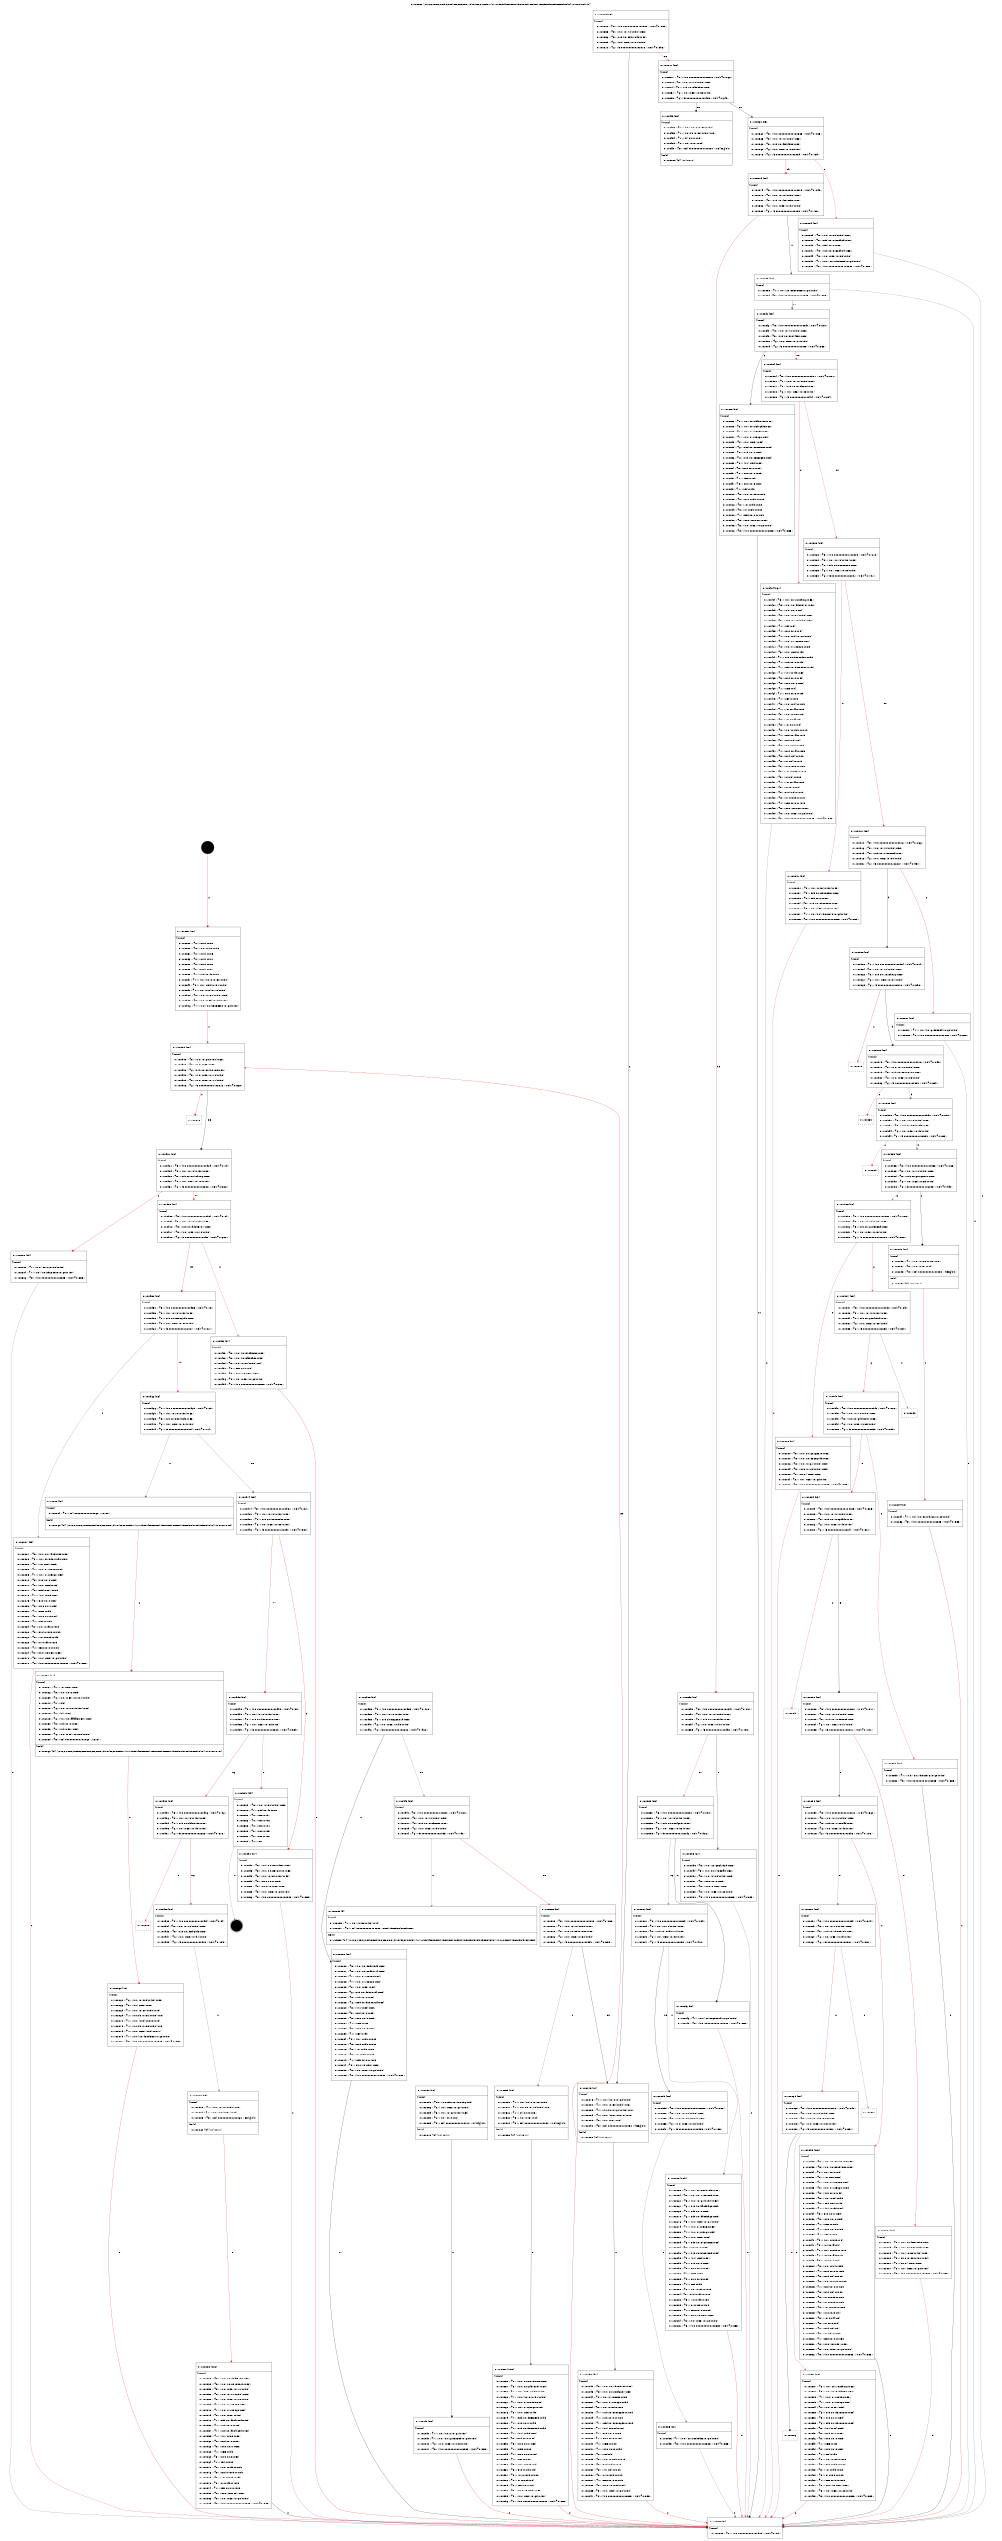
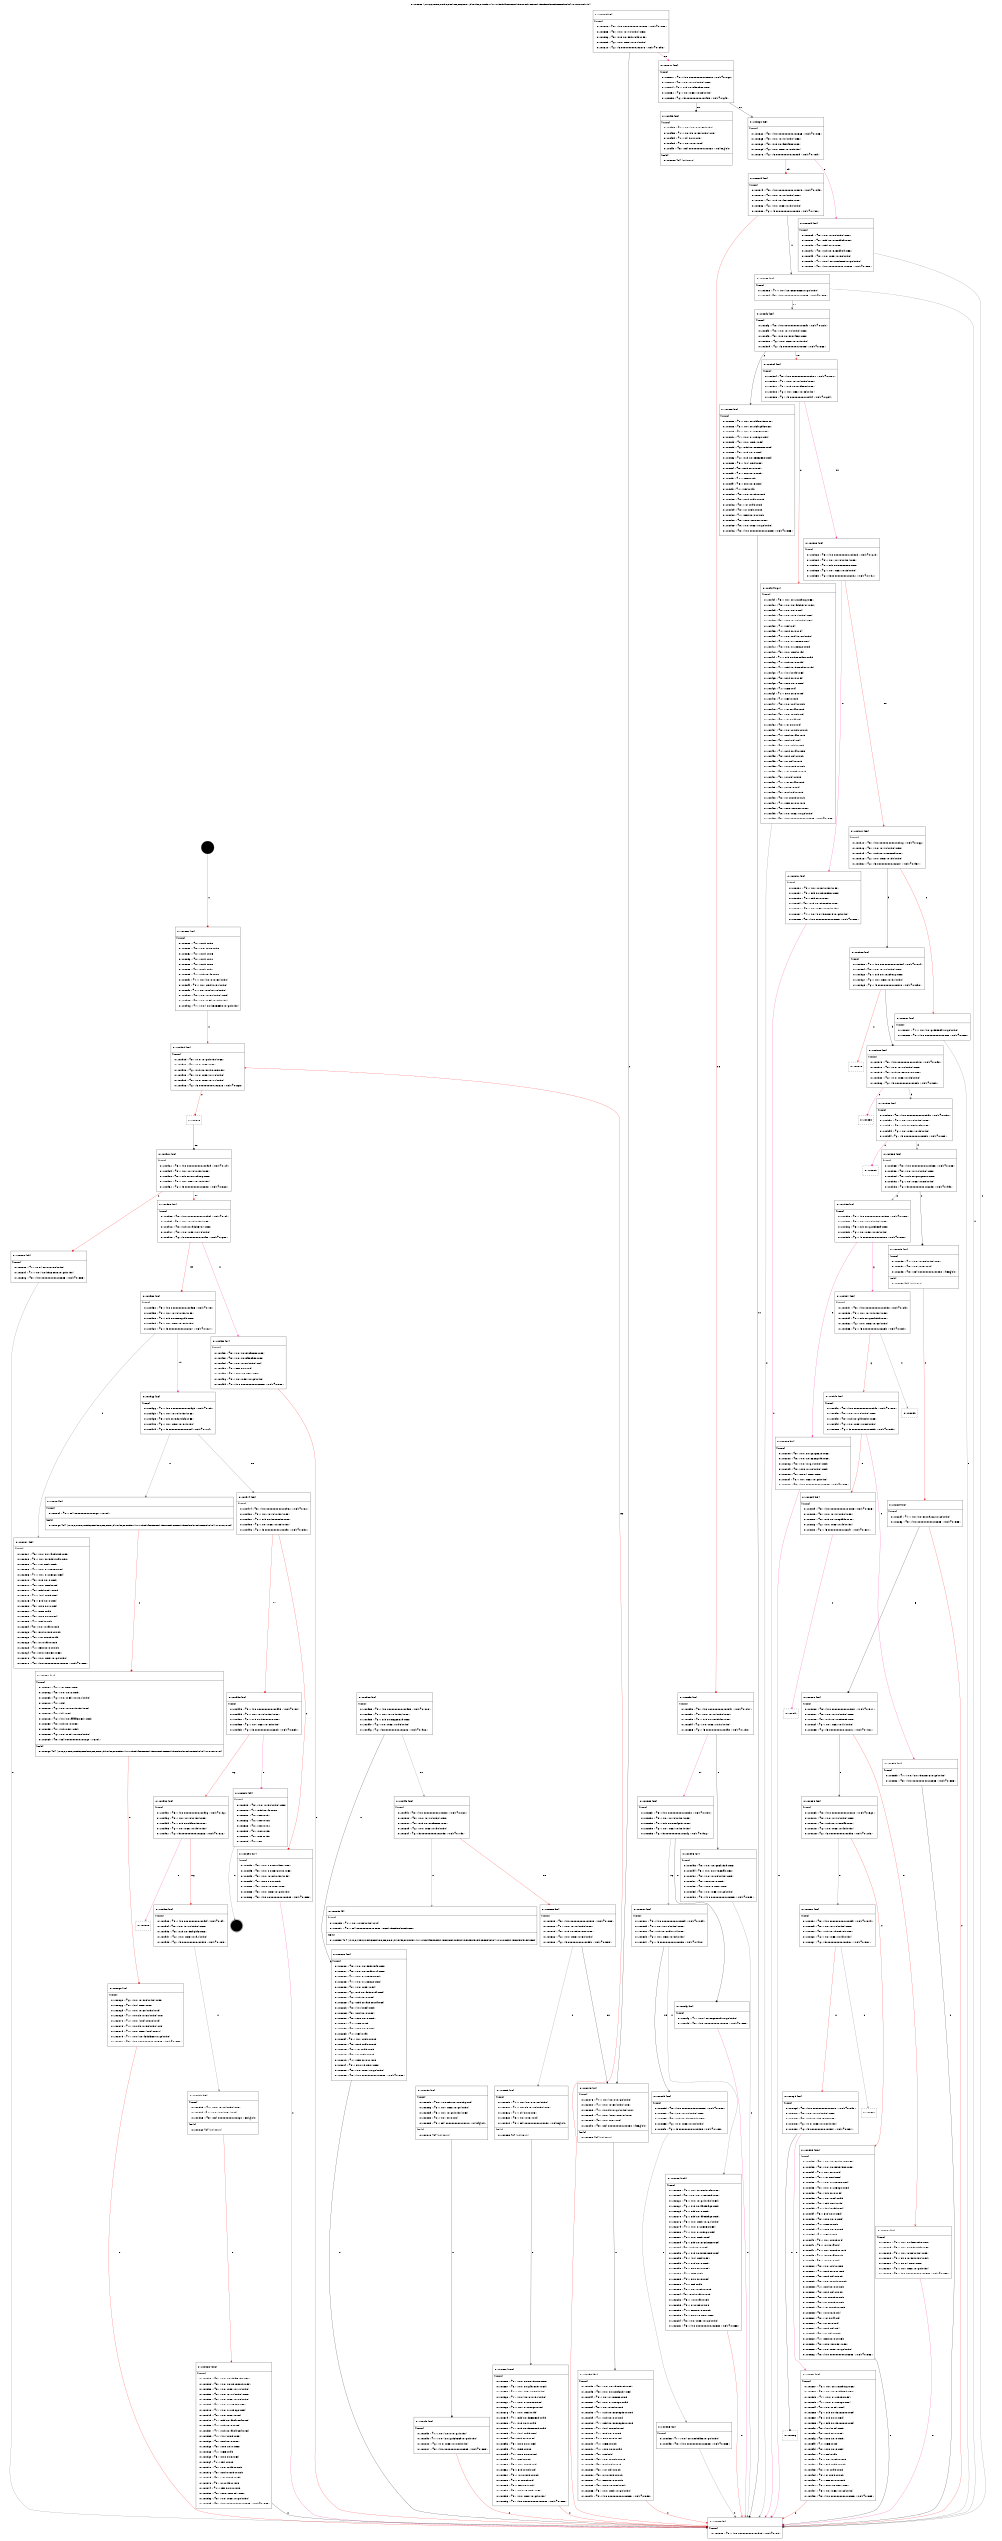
(206, 1119) -> (194, 1136)
(839, 1613) -> (884, 1609)
(30, 2408) -> none
